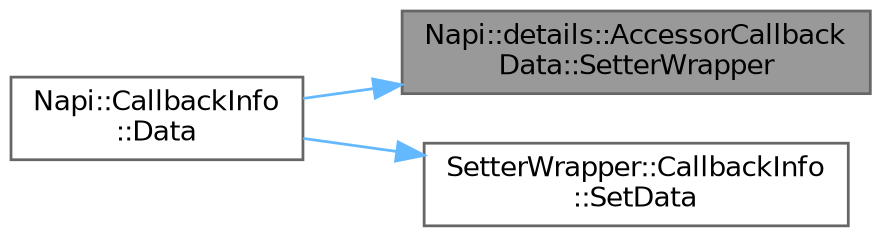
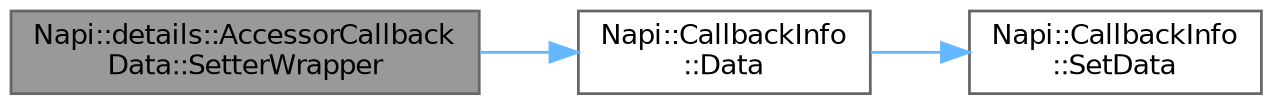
(339, 93) -> (515, 52)
(636, 185) -> (1115, 52)
